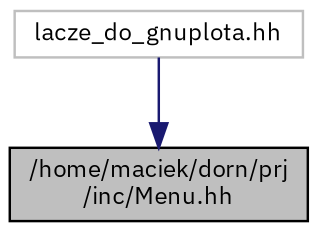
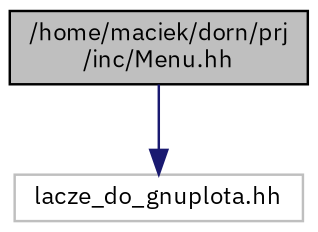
(159, 90) -> (159, 117)
